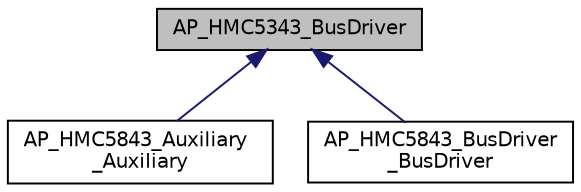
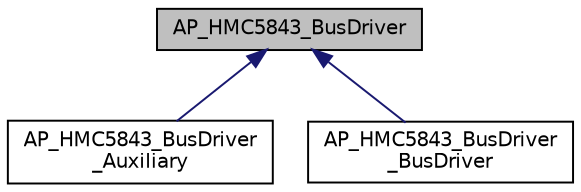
(289, 29) -> (289, 29)
(140, 152) -> (140, 152)
